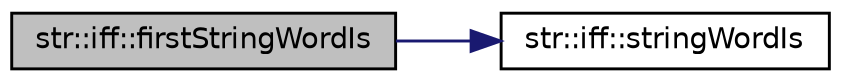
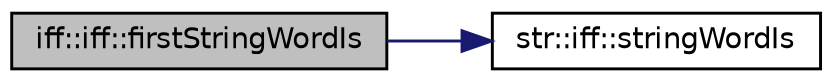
(204, 41) -> (199, 41)
